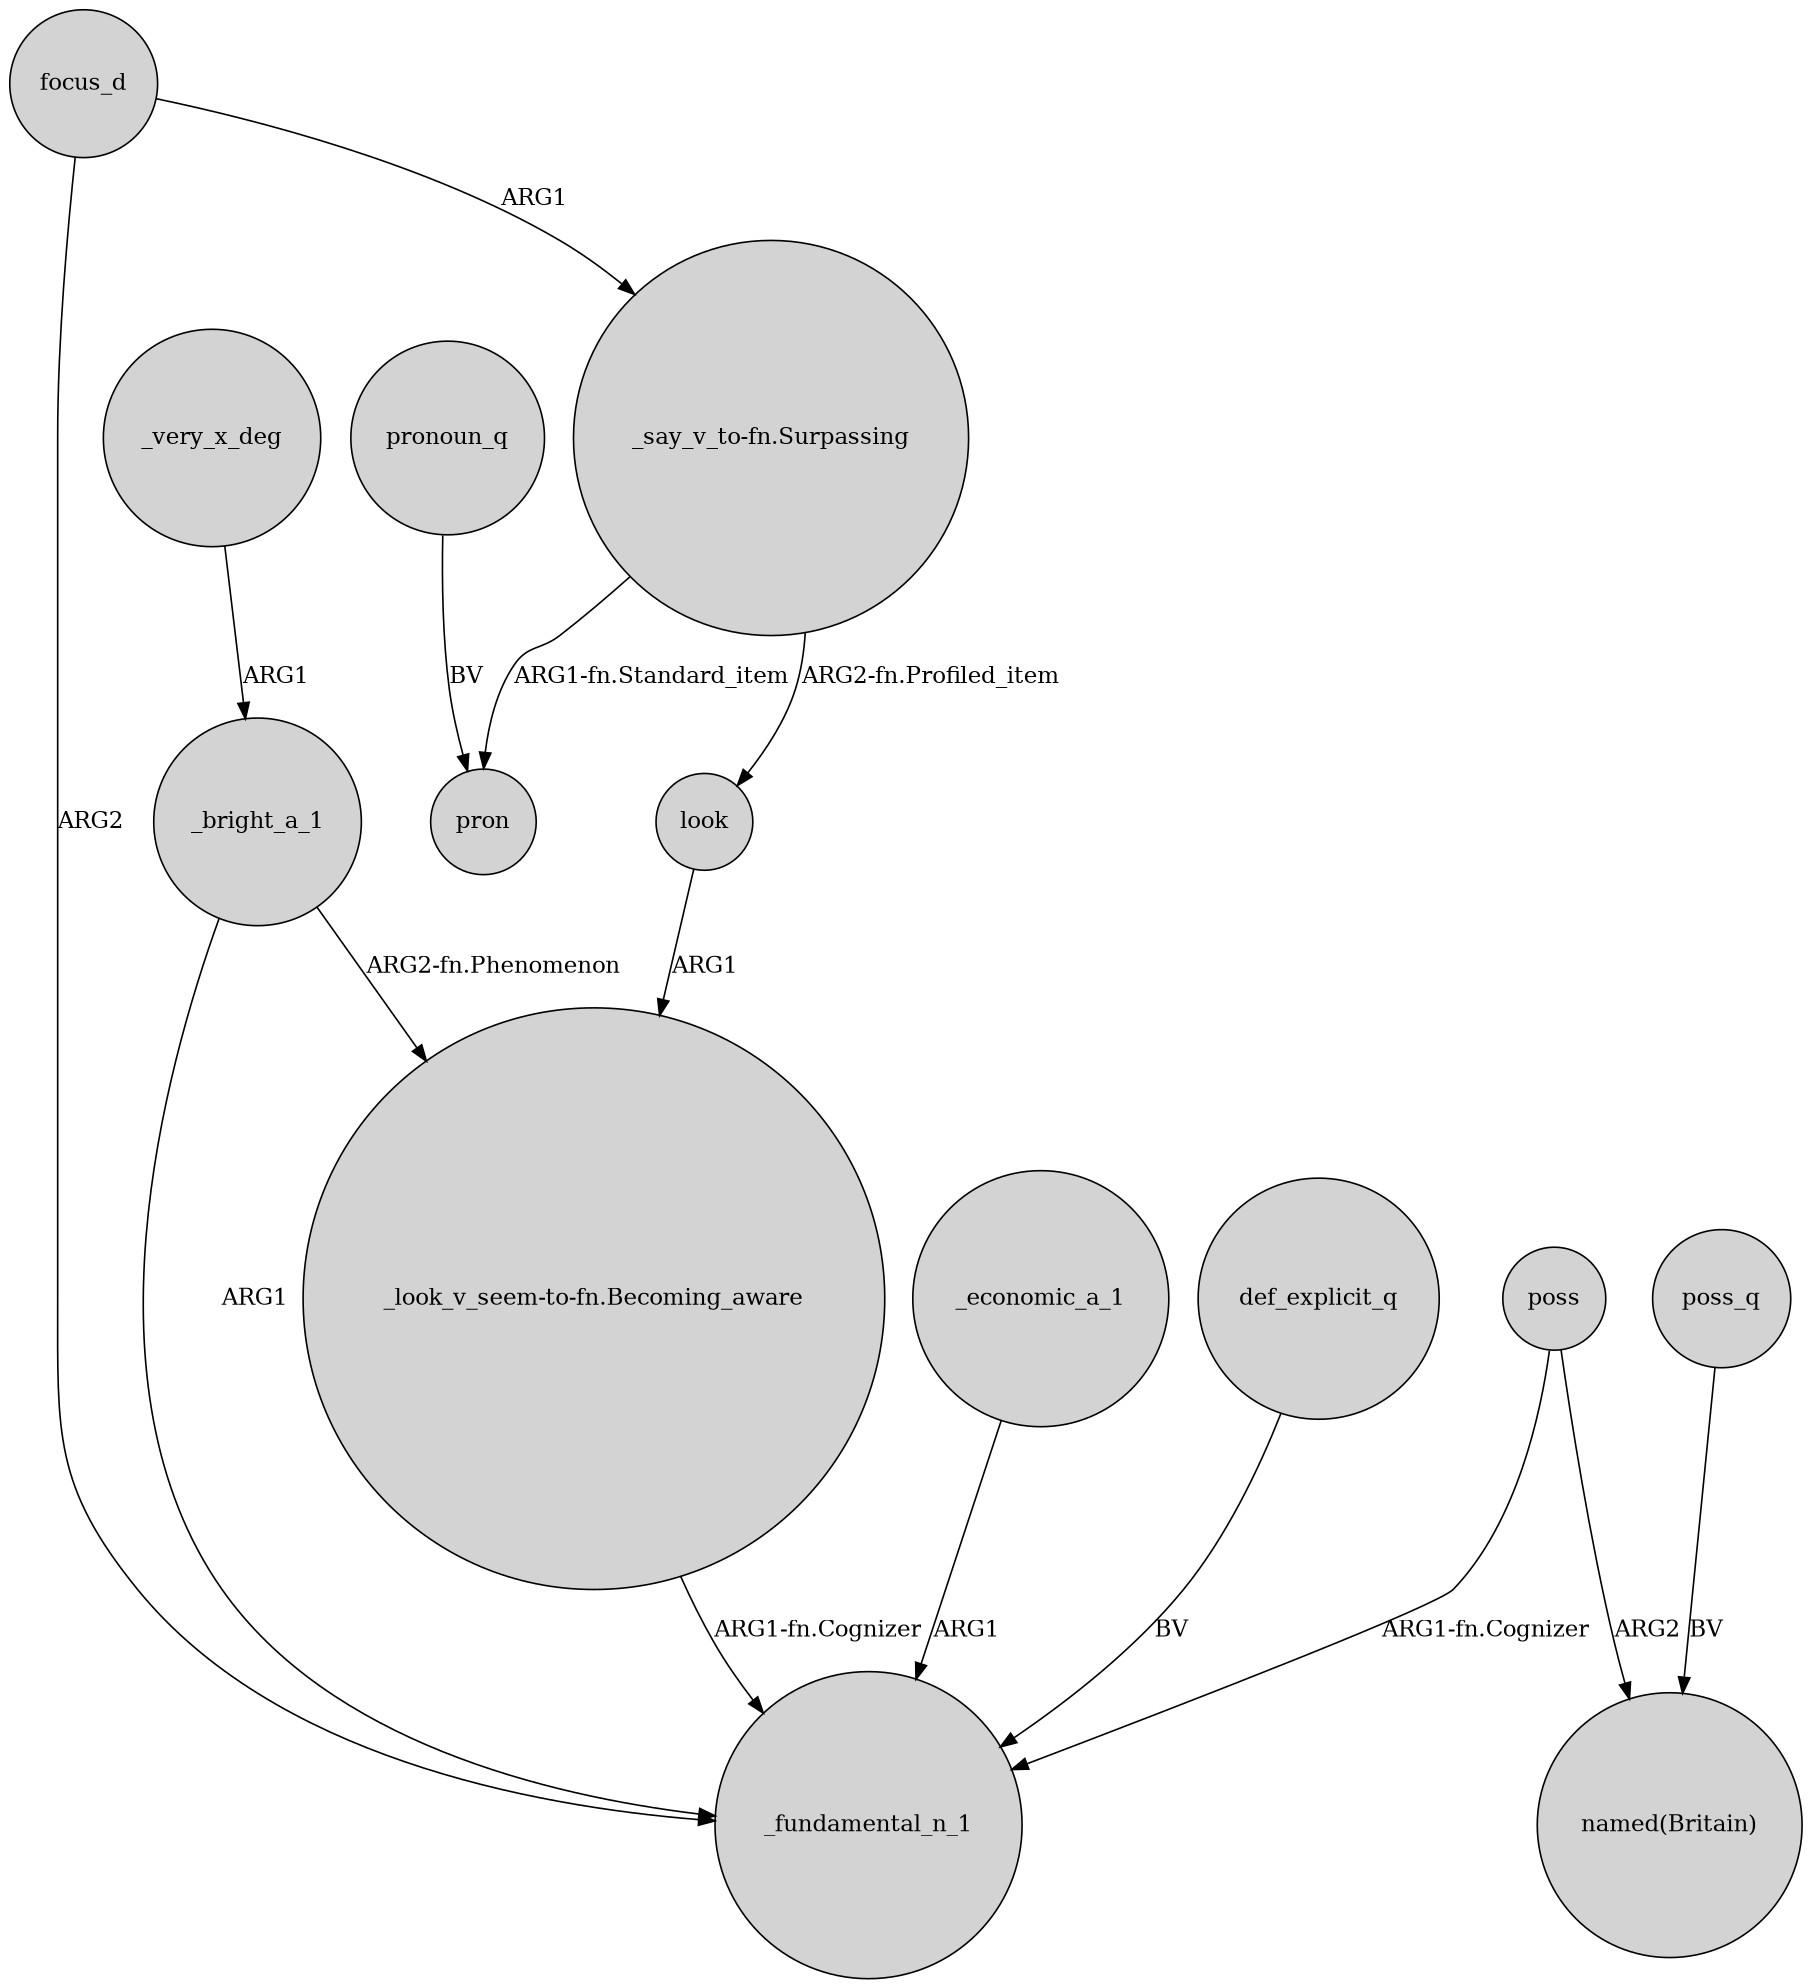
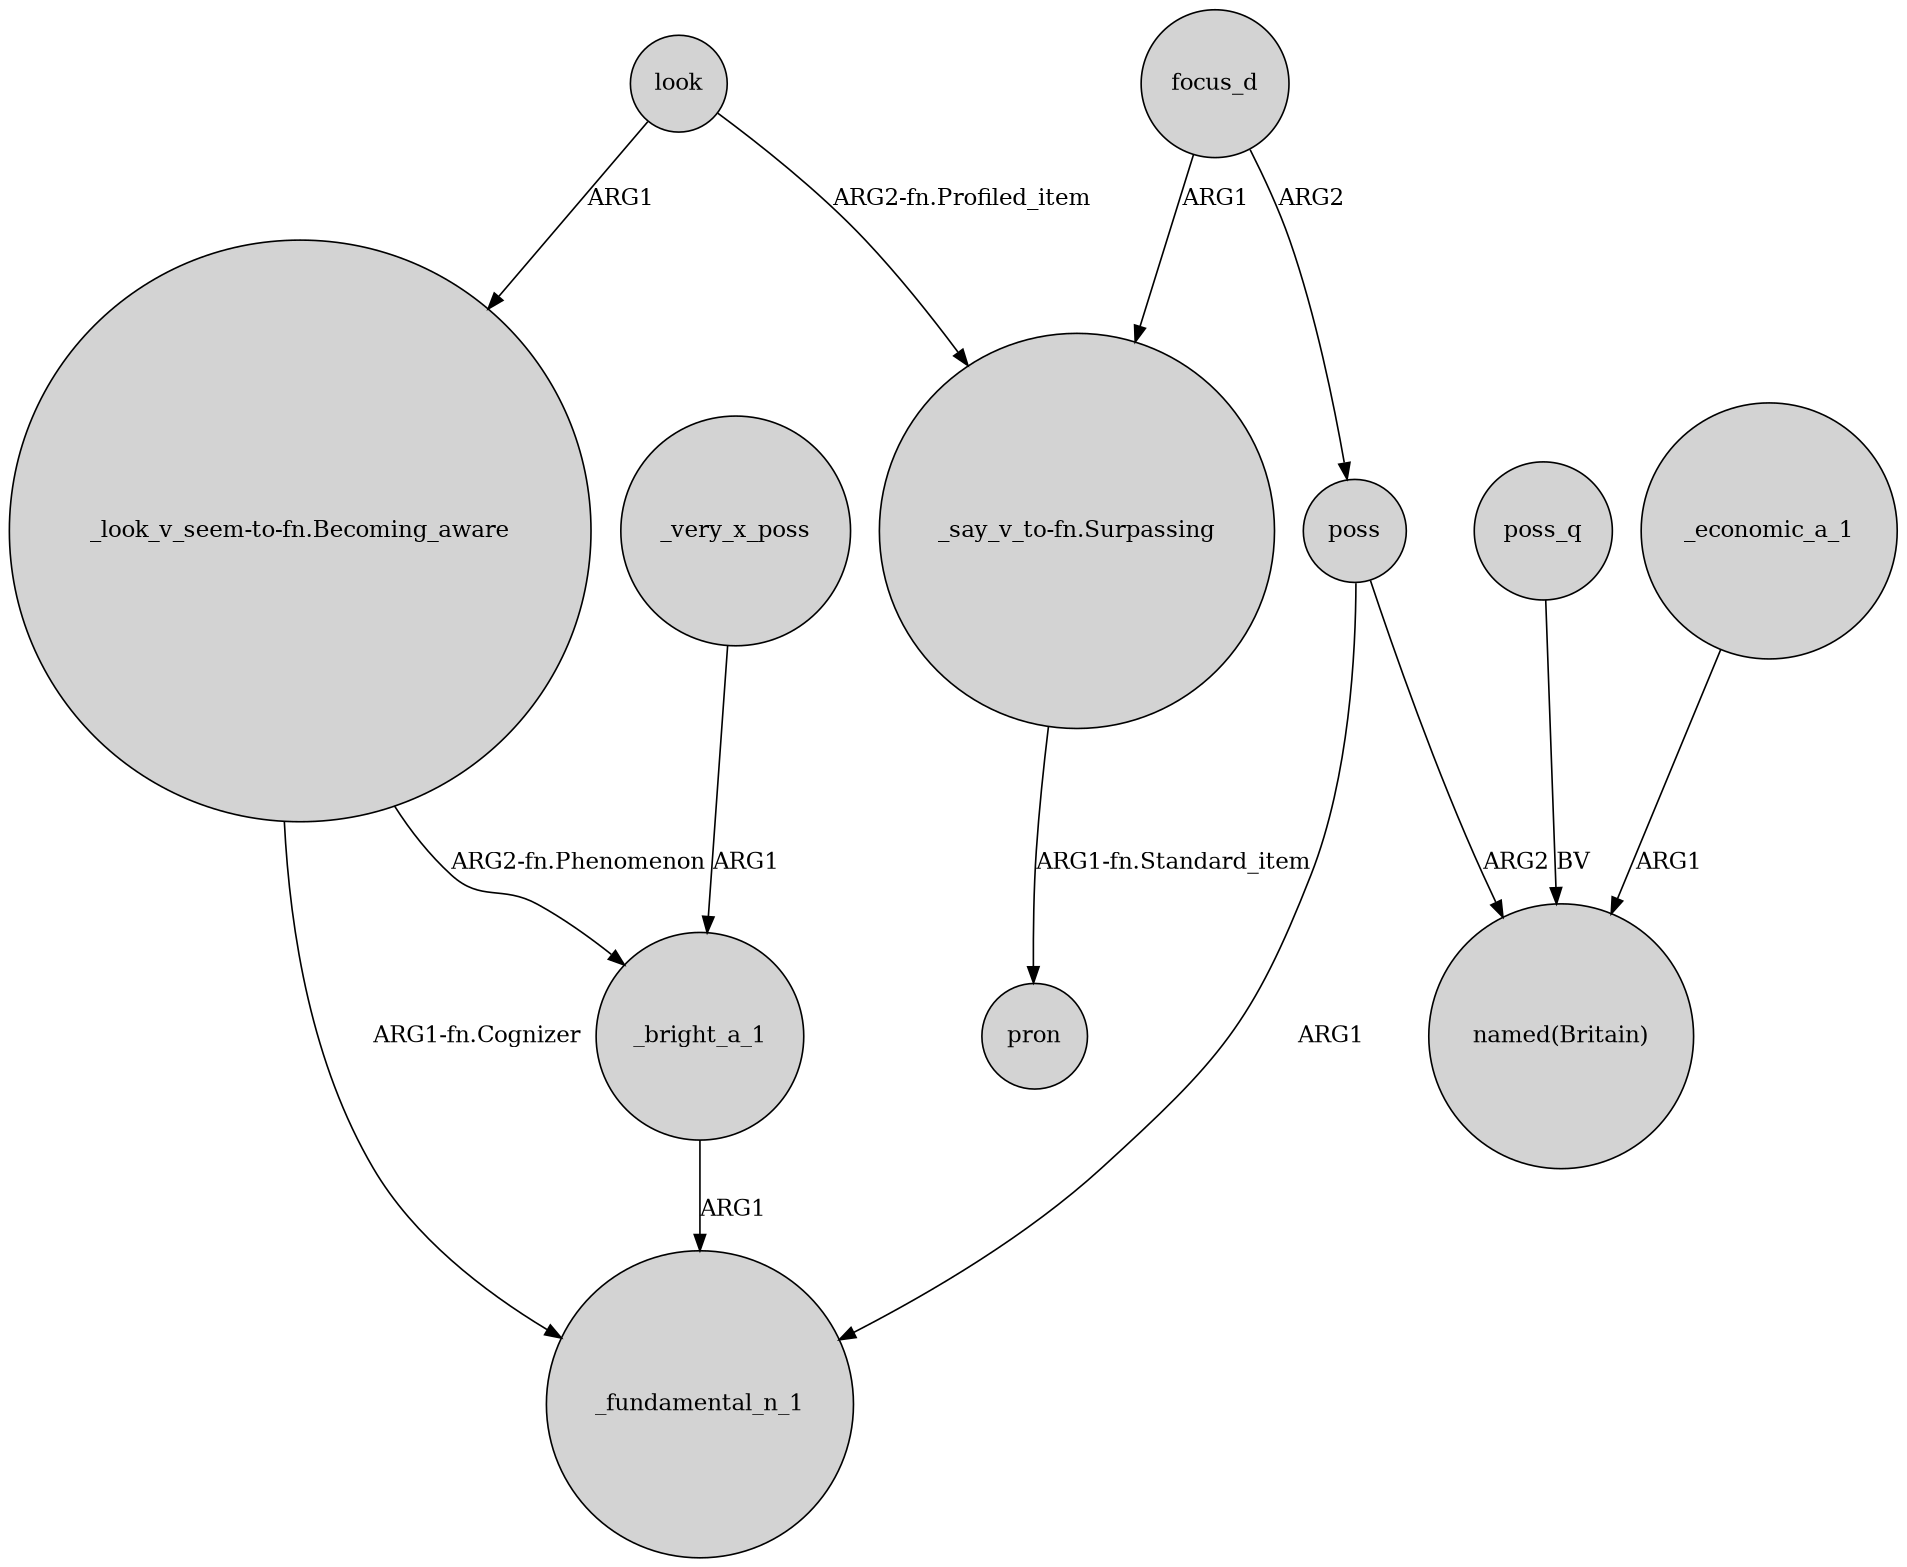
(212, 438) -> (736, 531)
(448, 438) -> none
(788, 707) -> (848, 222)
(367, 977) -> (493, 893)
(58, 1194) -> (1309, 302)
(1319, 1299) -> none
(961, 1542) -> (1669, 774)
(1486, 1631) -> (1331, 1036)
